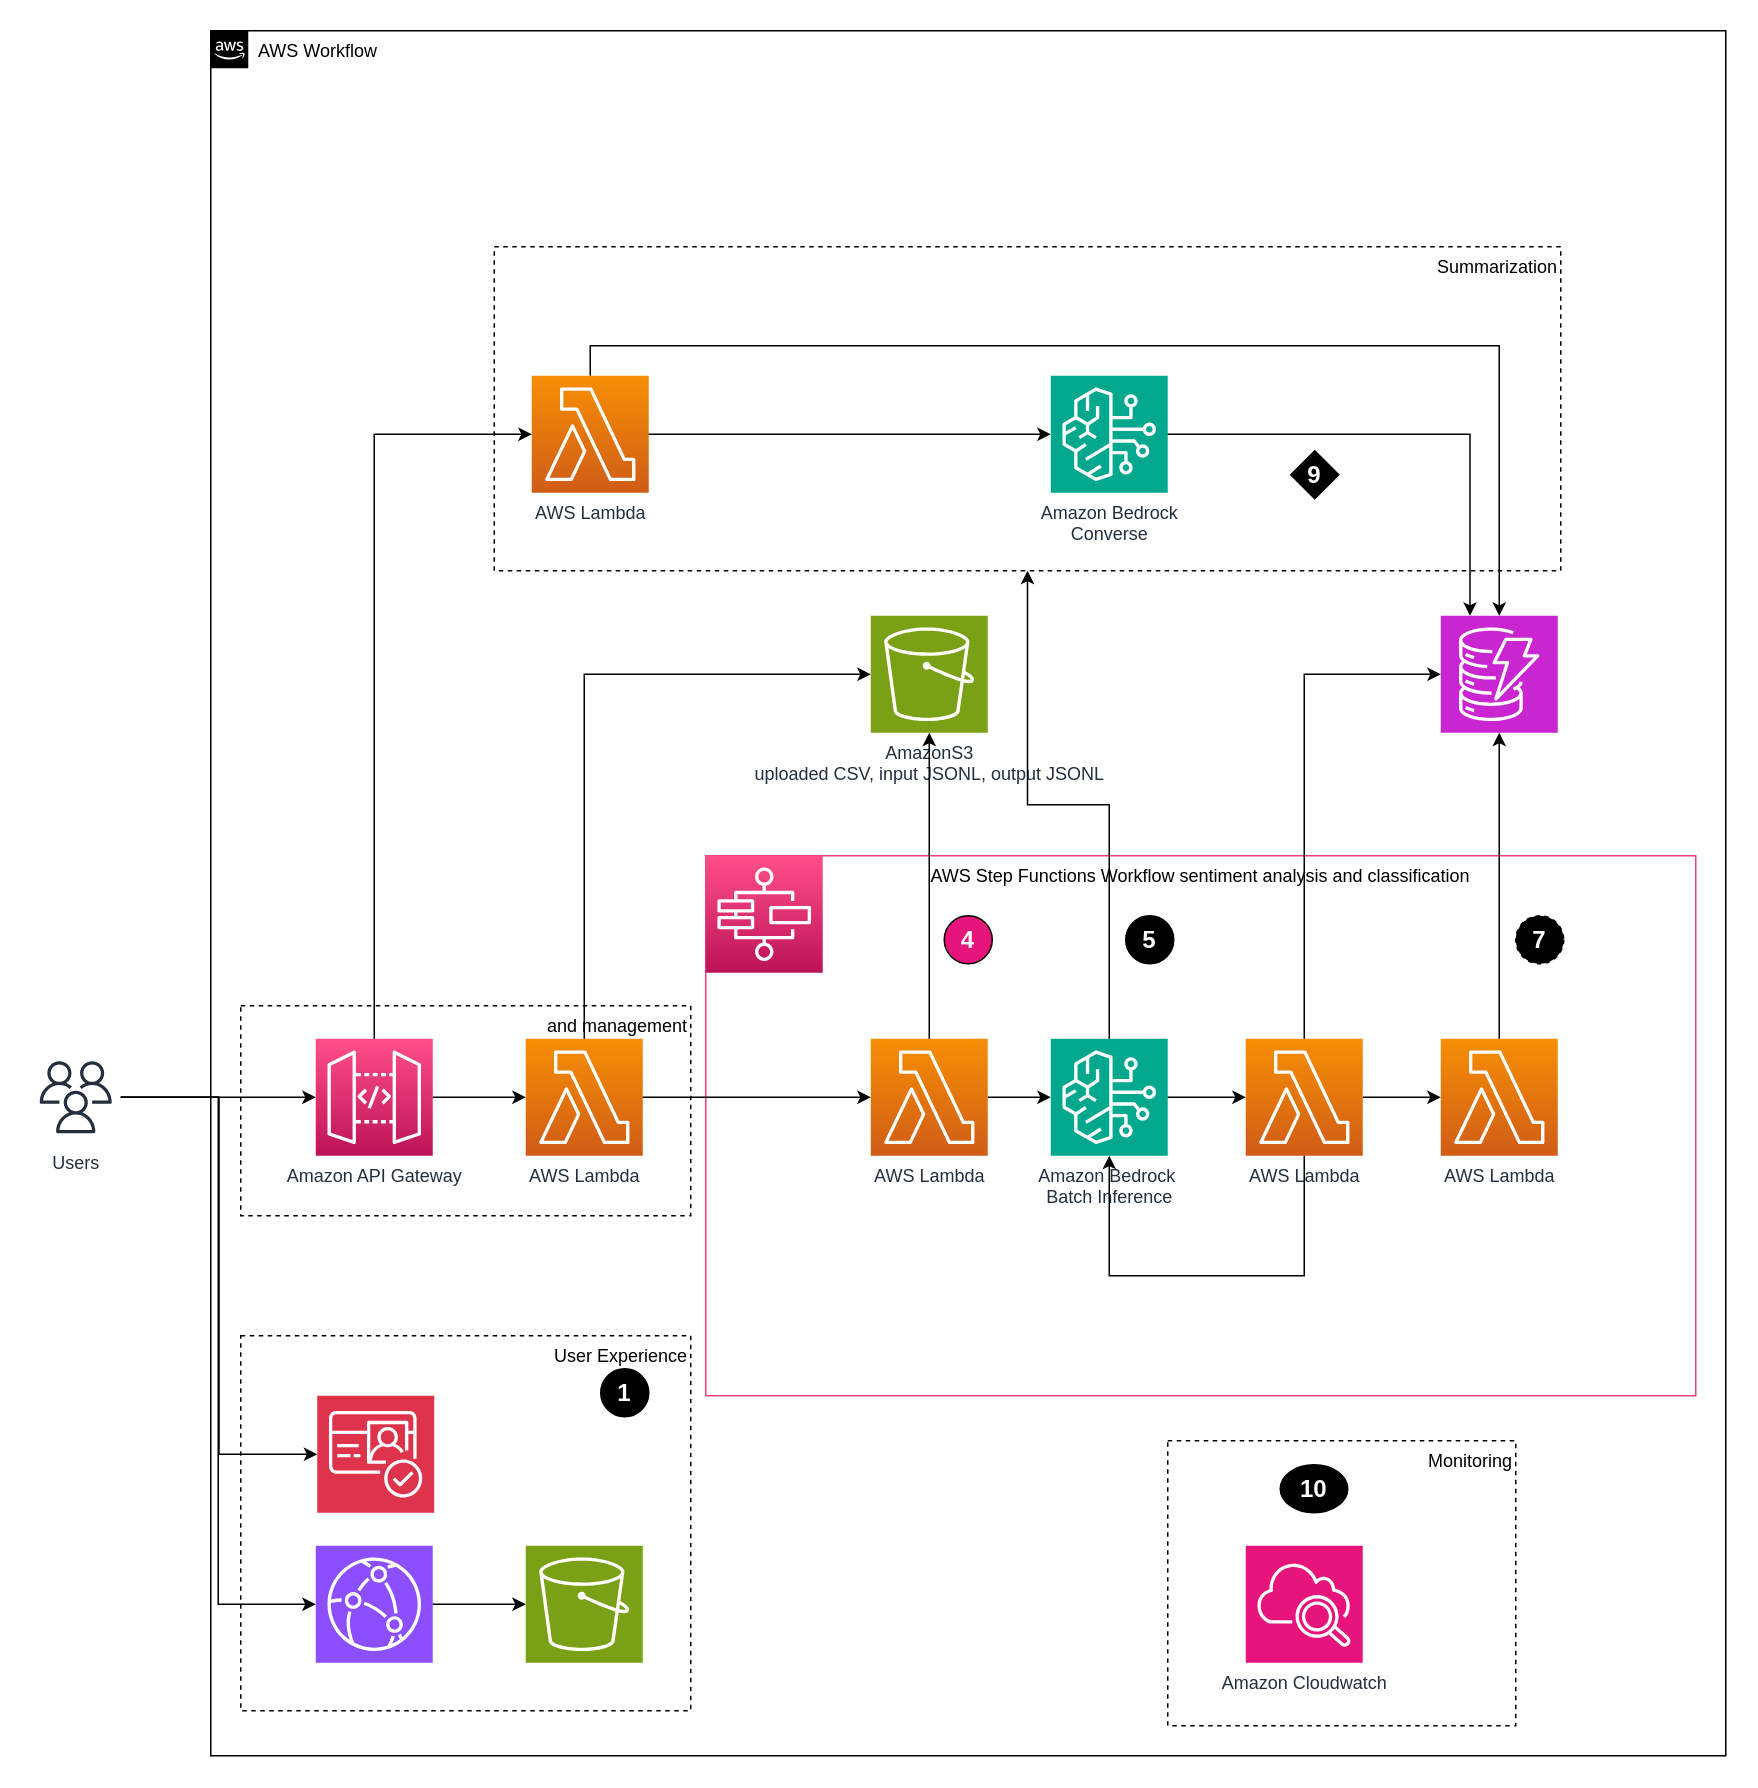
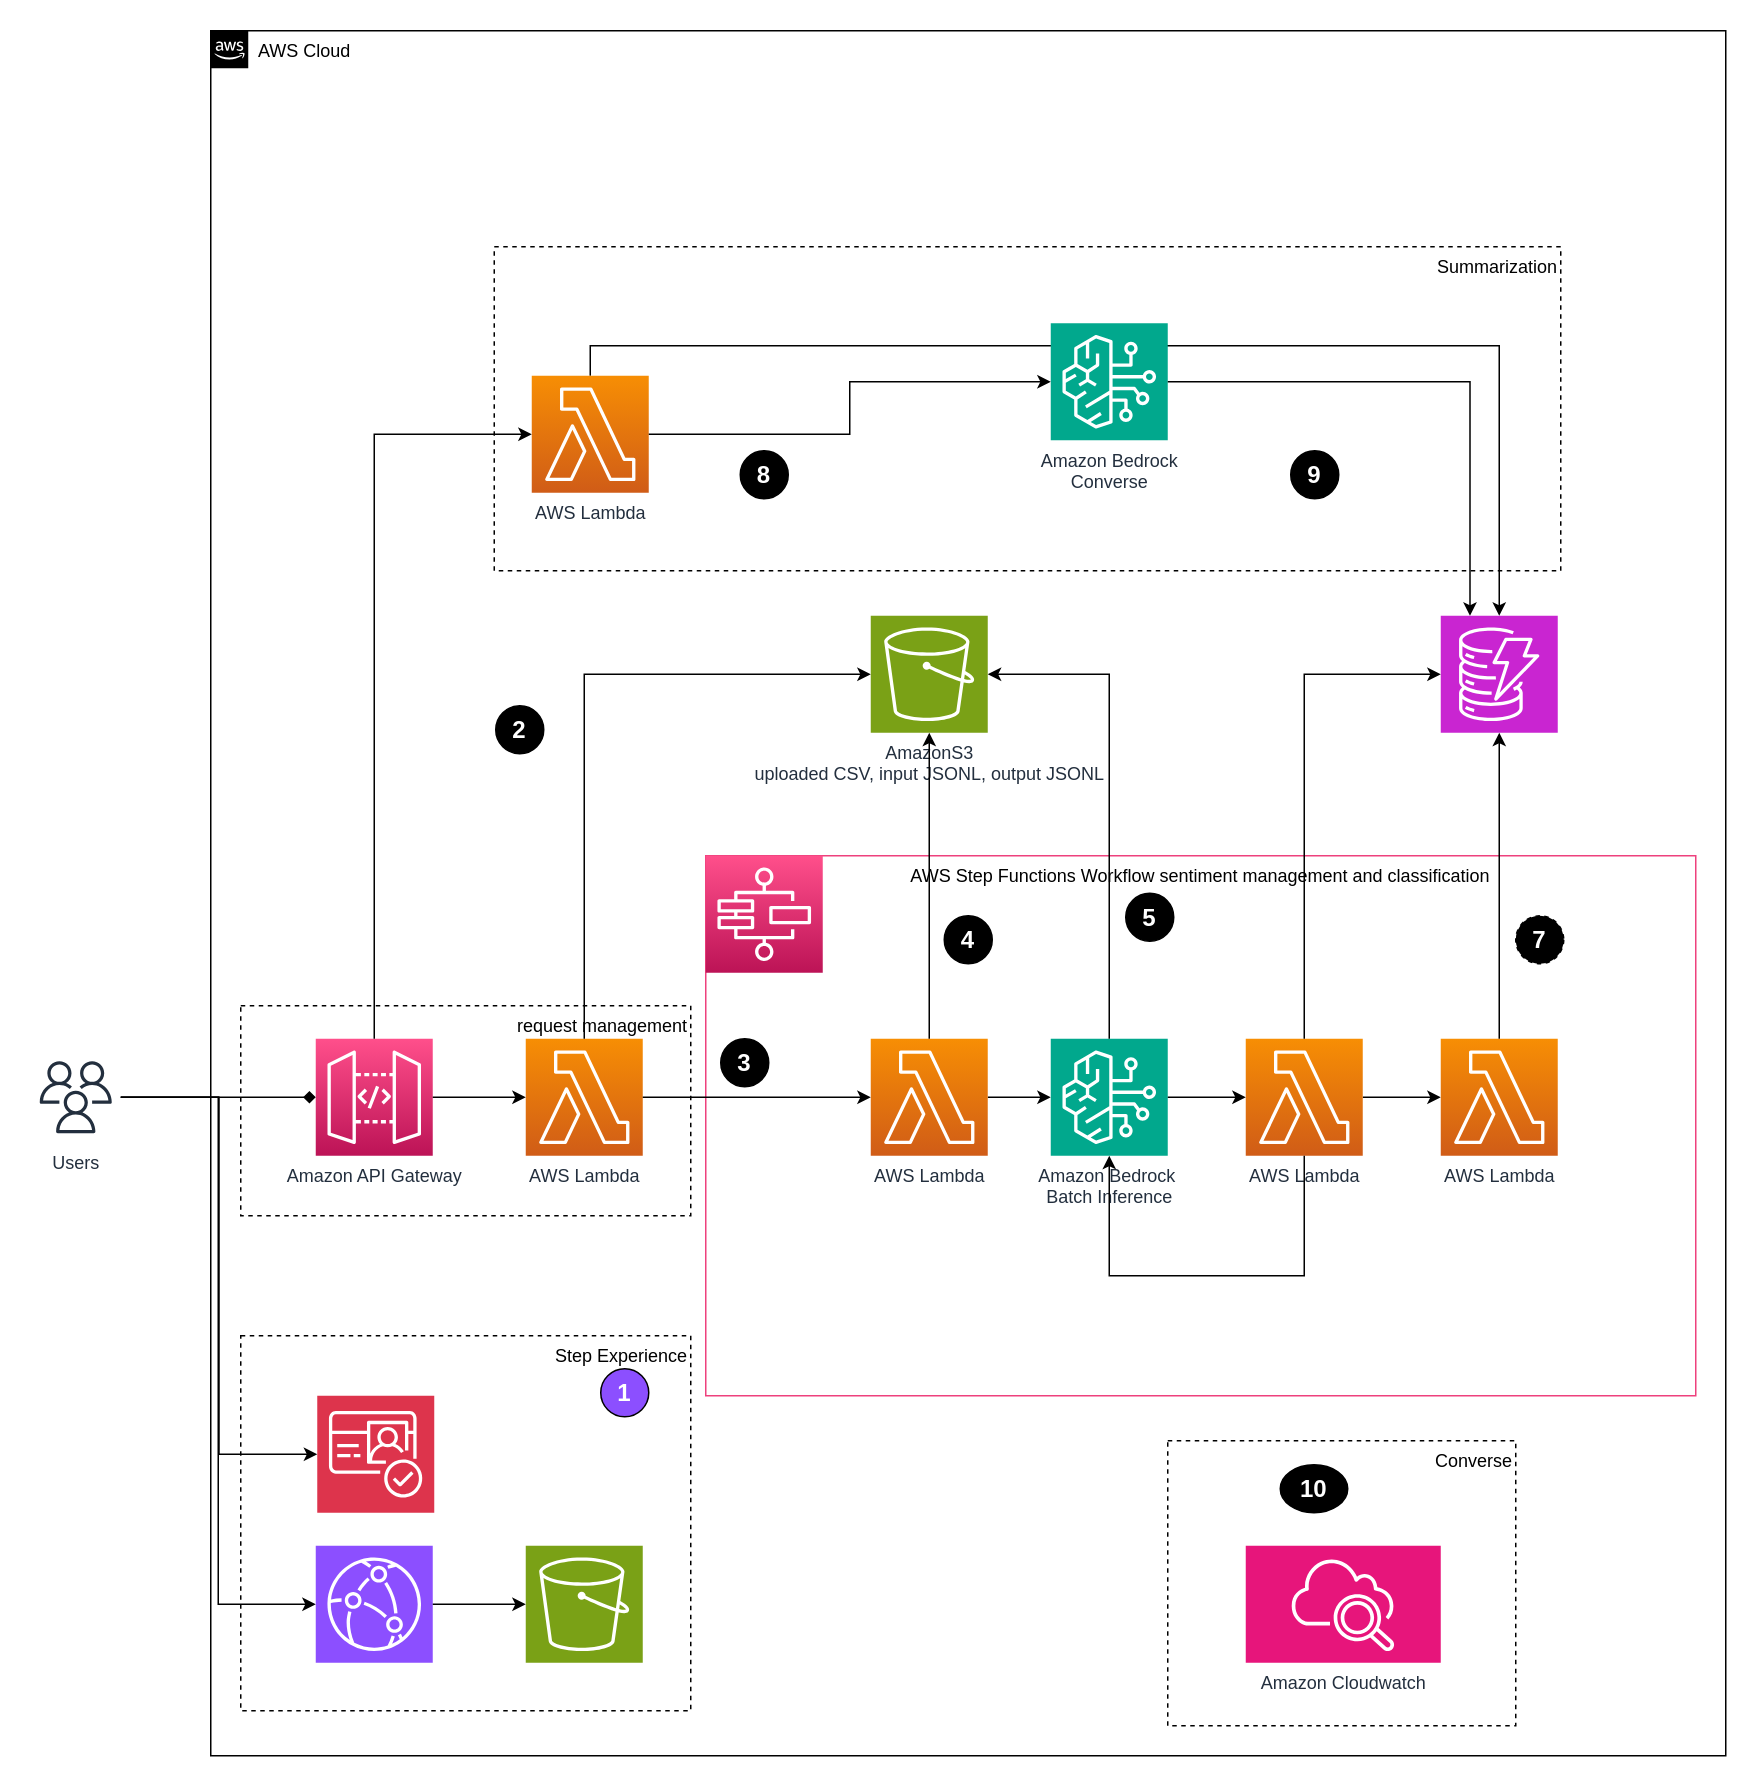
(315, 52) -> (299, 52)
(1109, 434) -> (1109, 382)
none -> (764, 475)
(1315, 475) -> (1315, 475)
none -> (520, 730)
(1028, 735) -> (1109, 685)
(1201, 877) -> (1201, 877)
(968, 940) -> (968, 940)
(1150, 940) -> (1150, 917)
(620, 1027) -> (599, 1027)
none -> (745, 1063)
(304, 1097) -> (303, 1097)
(617, 1357) -> (617, 1357)
(625, 1393) -> (625, 1393)
(1467, 1462) -> (1472, 1462)
(1304, 1604) -> (1343, 1604)
